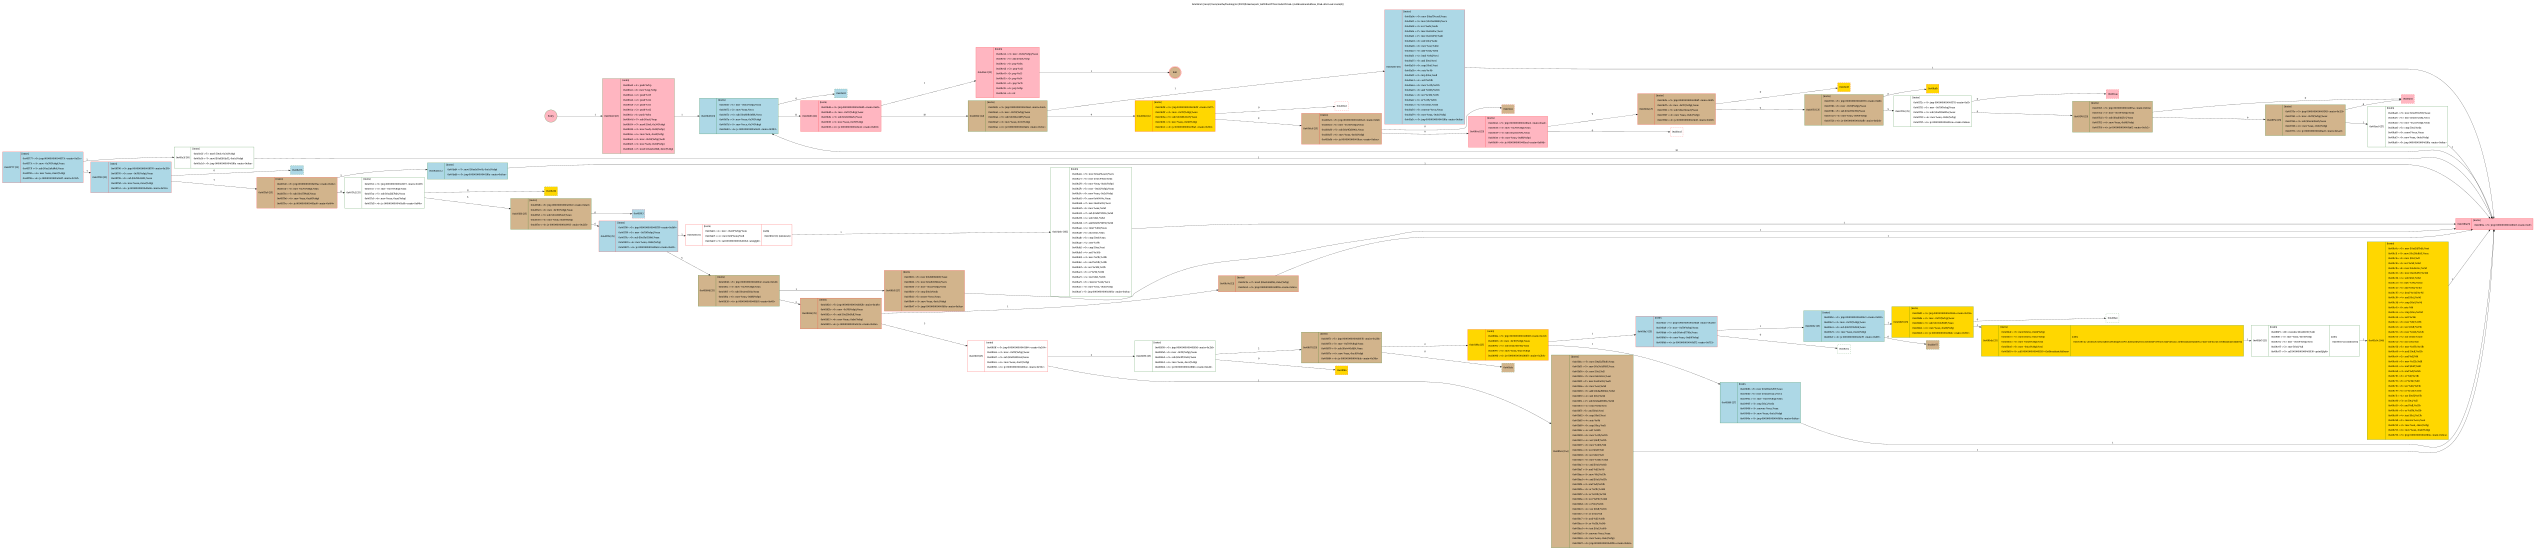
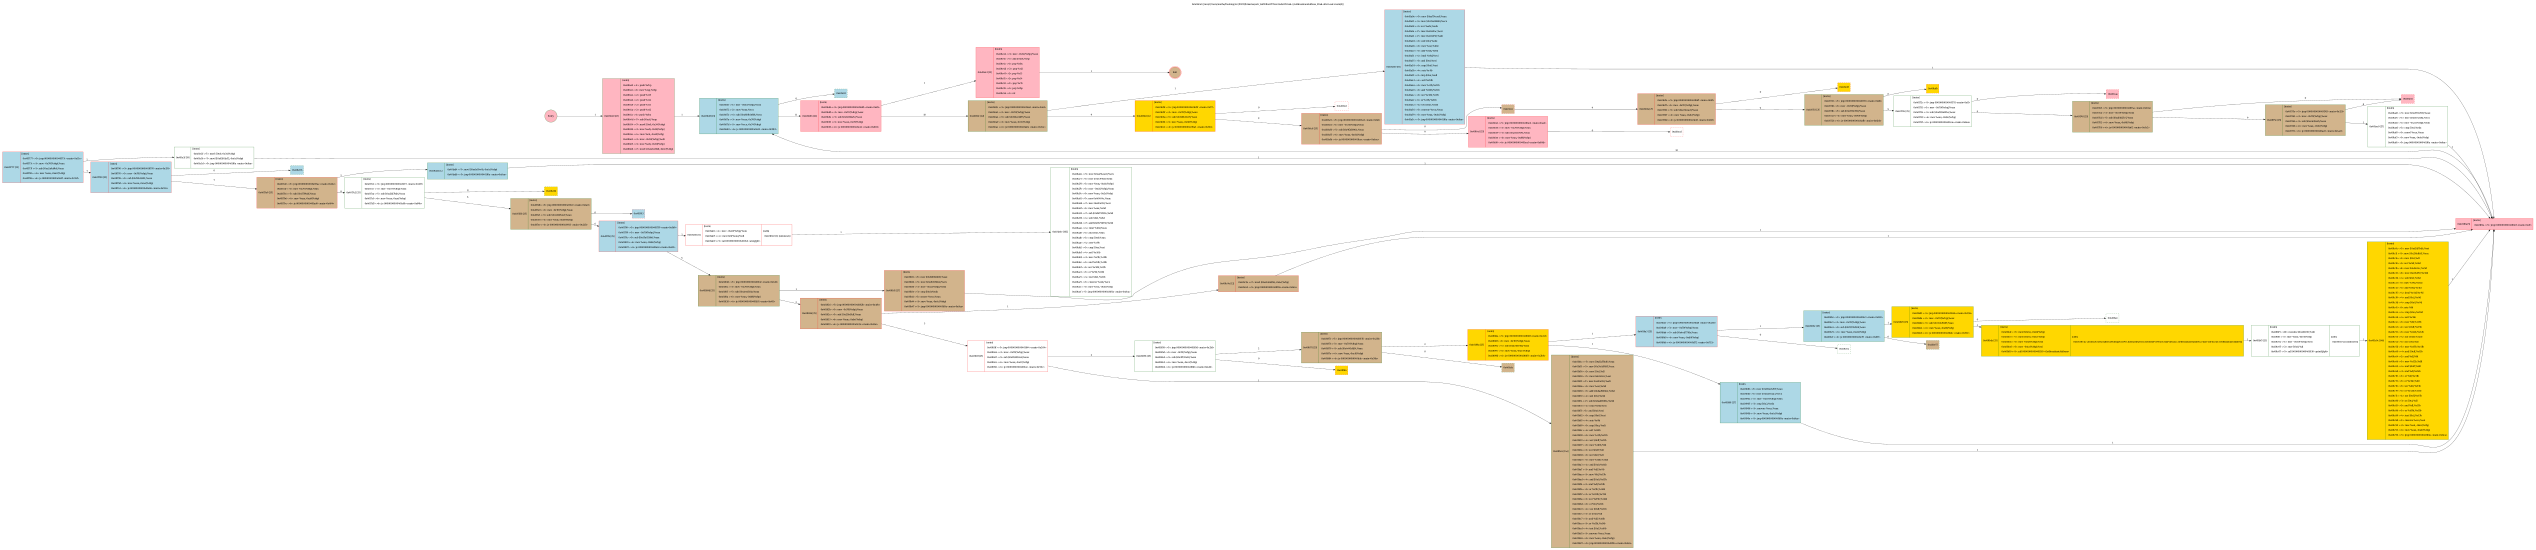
(1592, 120) -> (1575, 109)
(1793, 224) -> none
